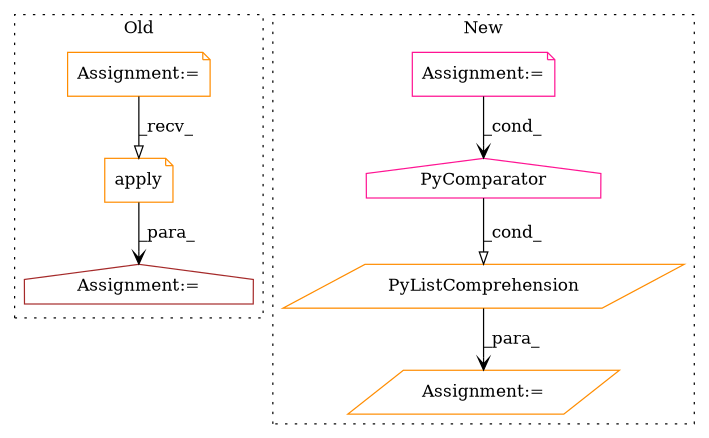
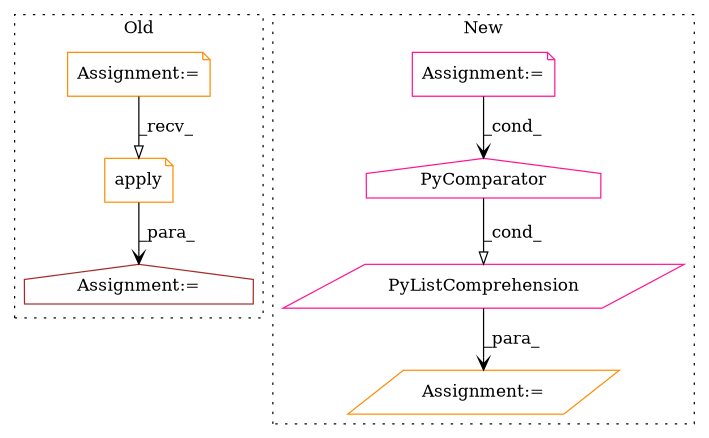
(484, 286) -> (484, 286)
